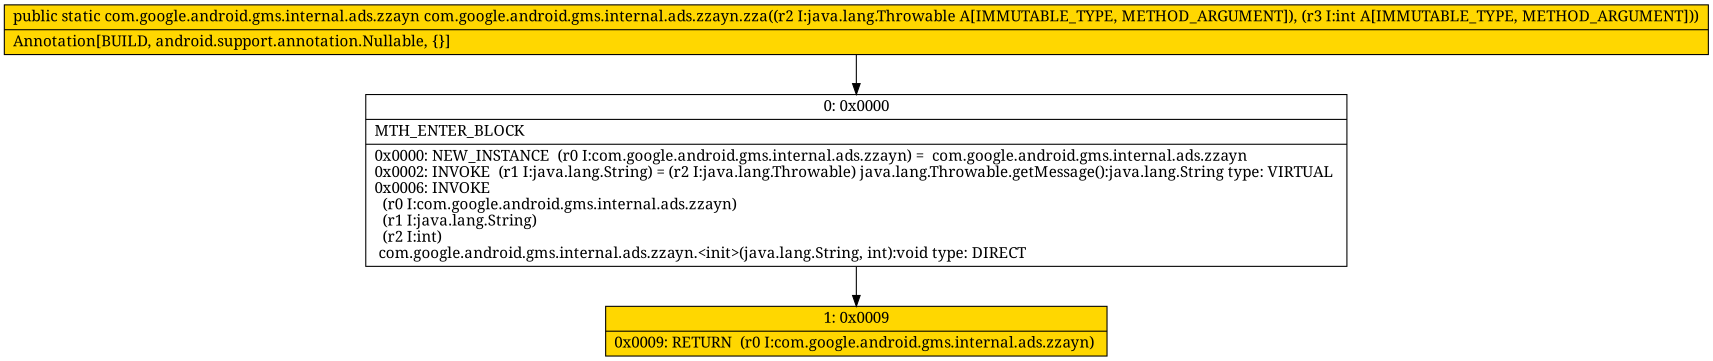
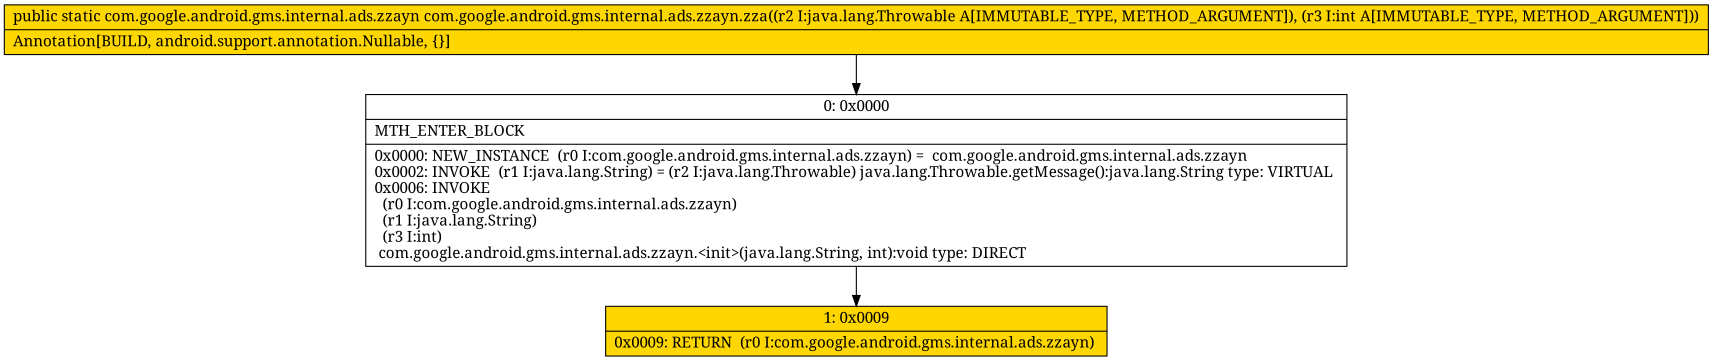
(408, 237) -> (408, 237)
